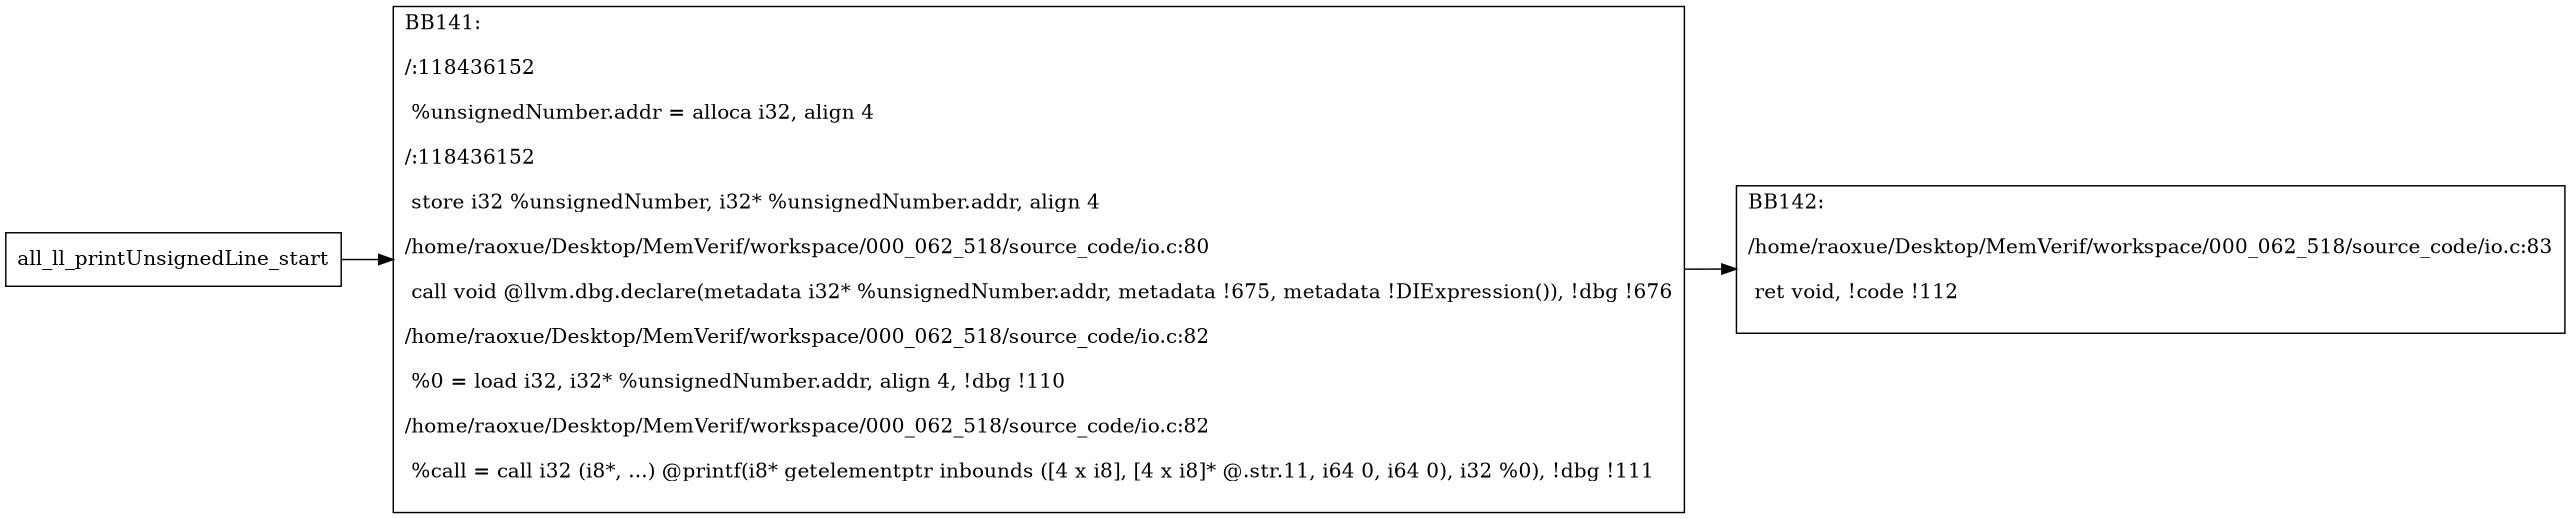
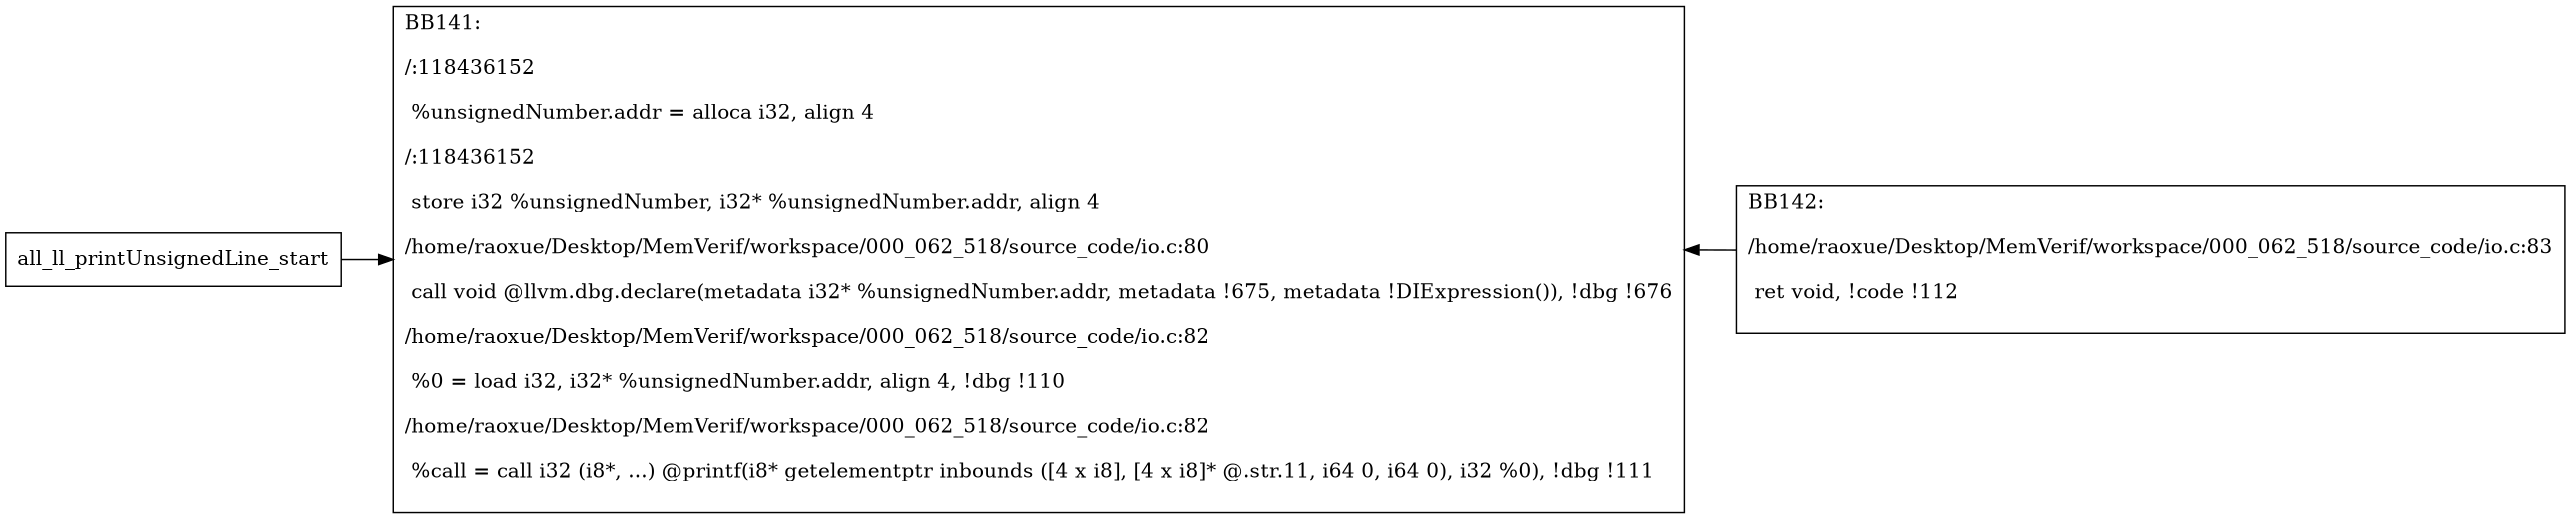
(1703, 269) -> (1718, 250)
